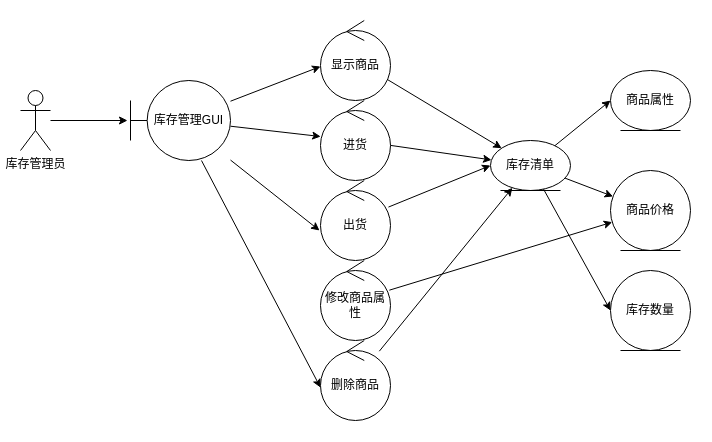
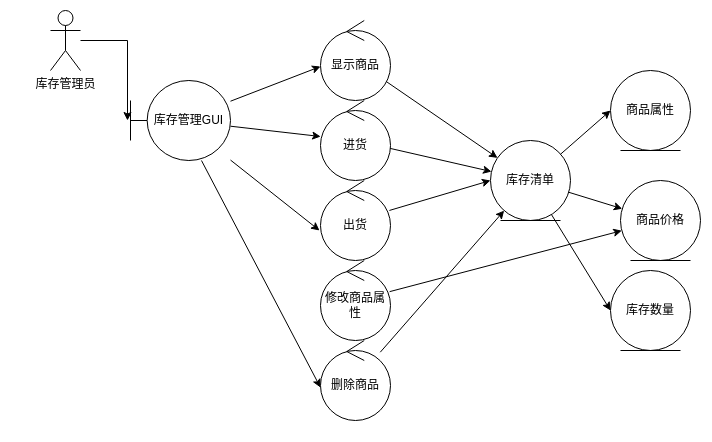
(651, 101) -> (651, 111)
(36, 121) -> (66, 41)
(531, 166) -> (531, 181)
(651, 211) -> (661, 221)
